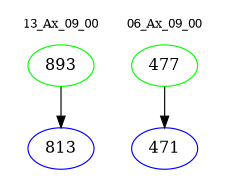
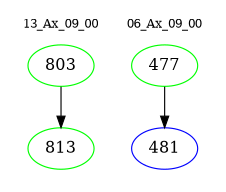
(61, 66) -> (61, 66)
(61, 149) -> (61, 149)
(165, 149) -> (165, 149)
